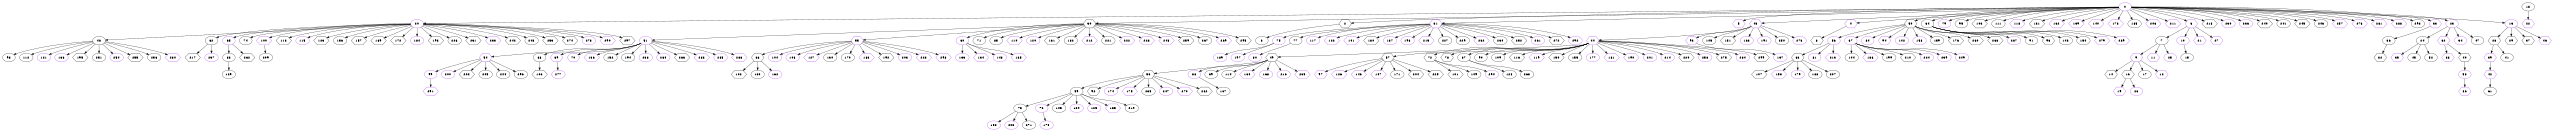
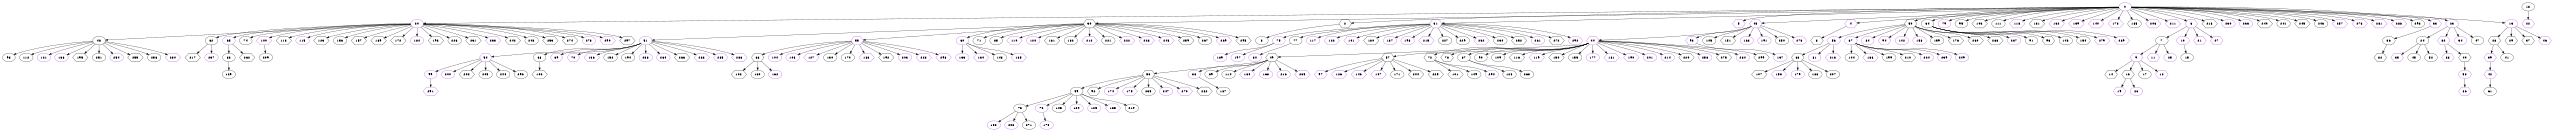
(1000, 58) -> (1000, 58)
(558, 74) -> none
